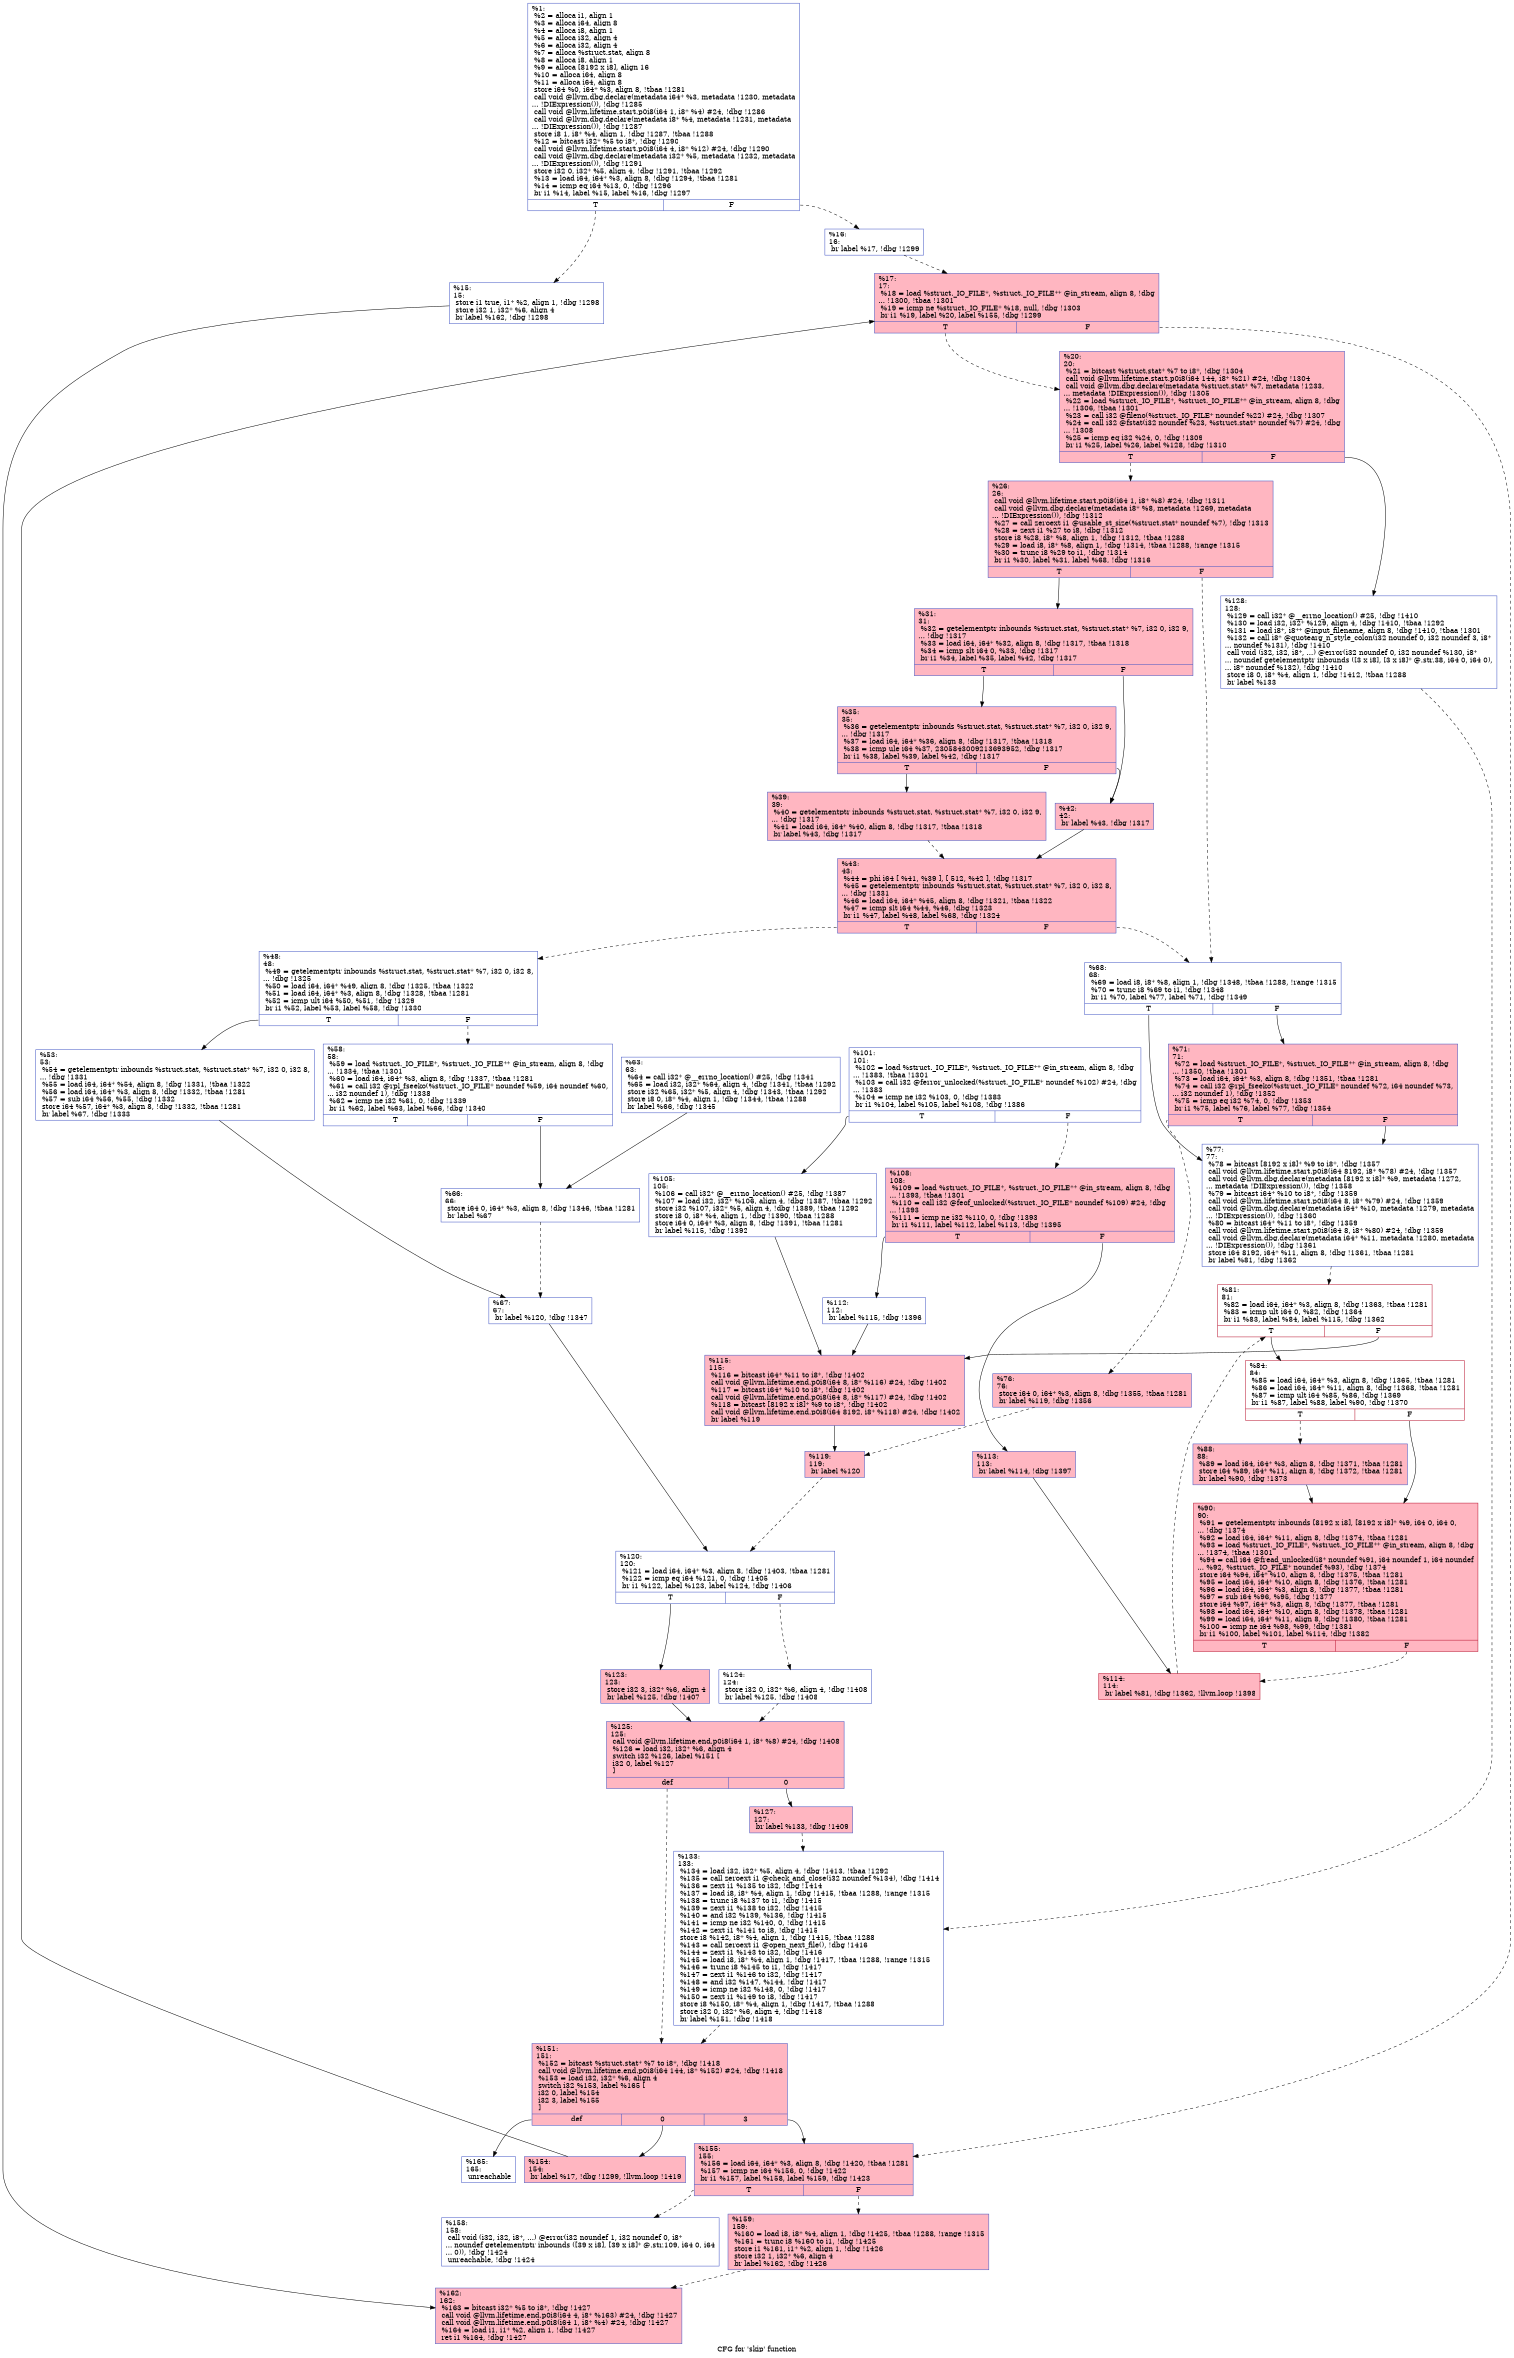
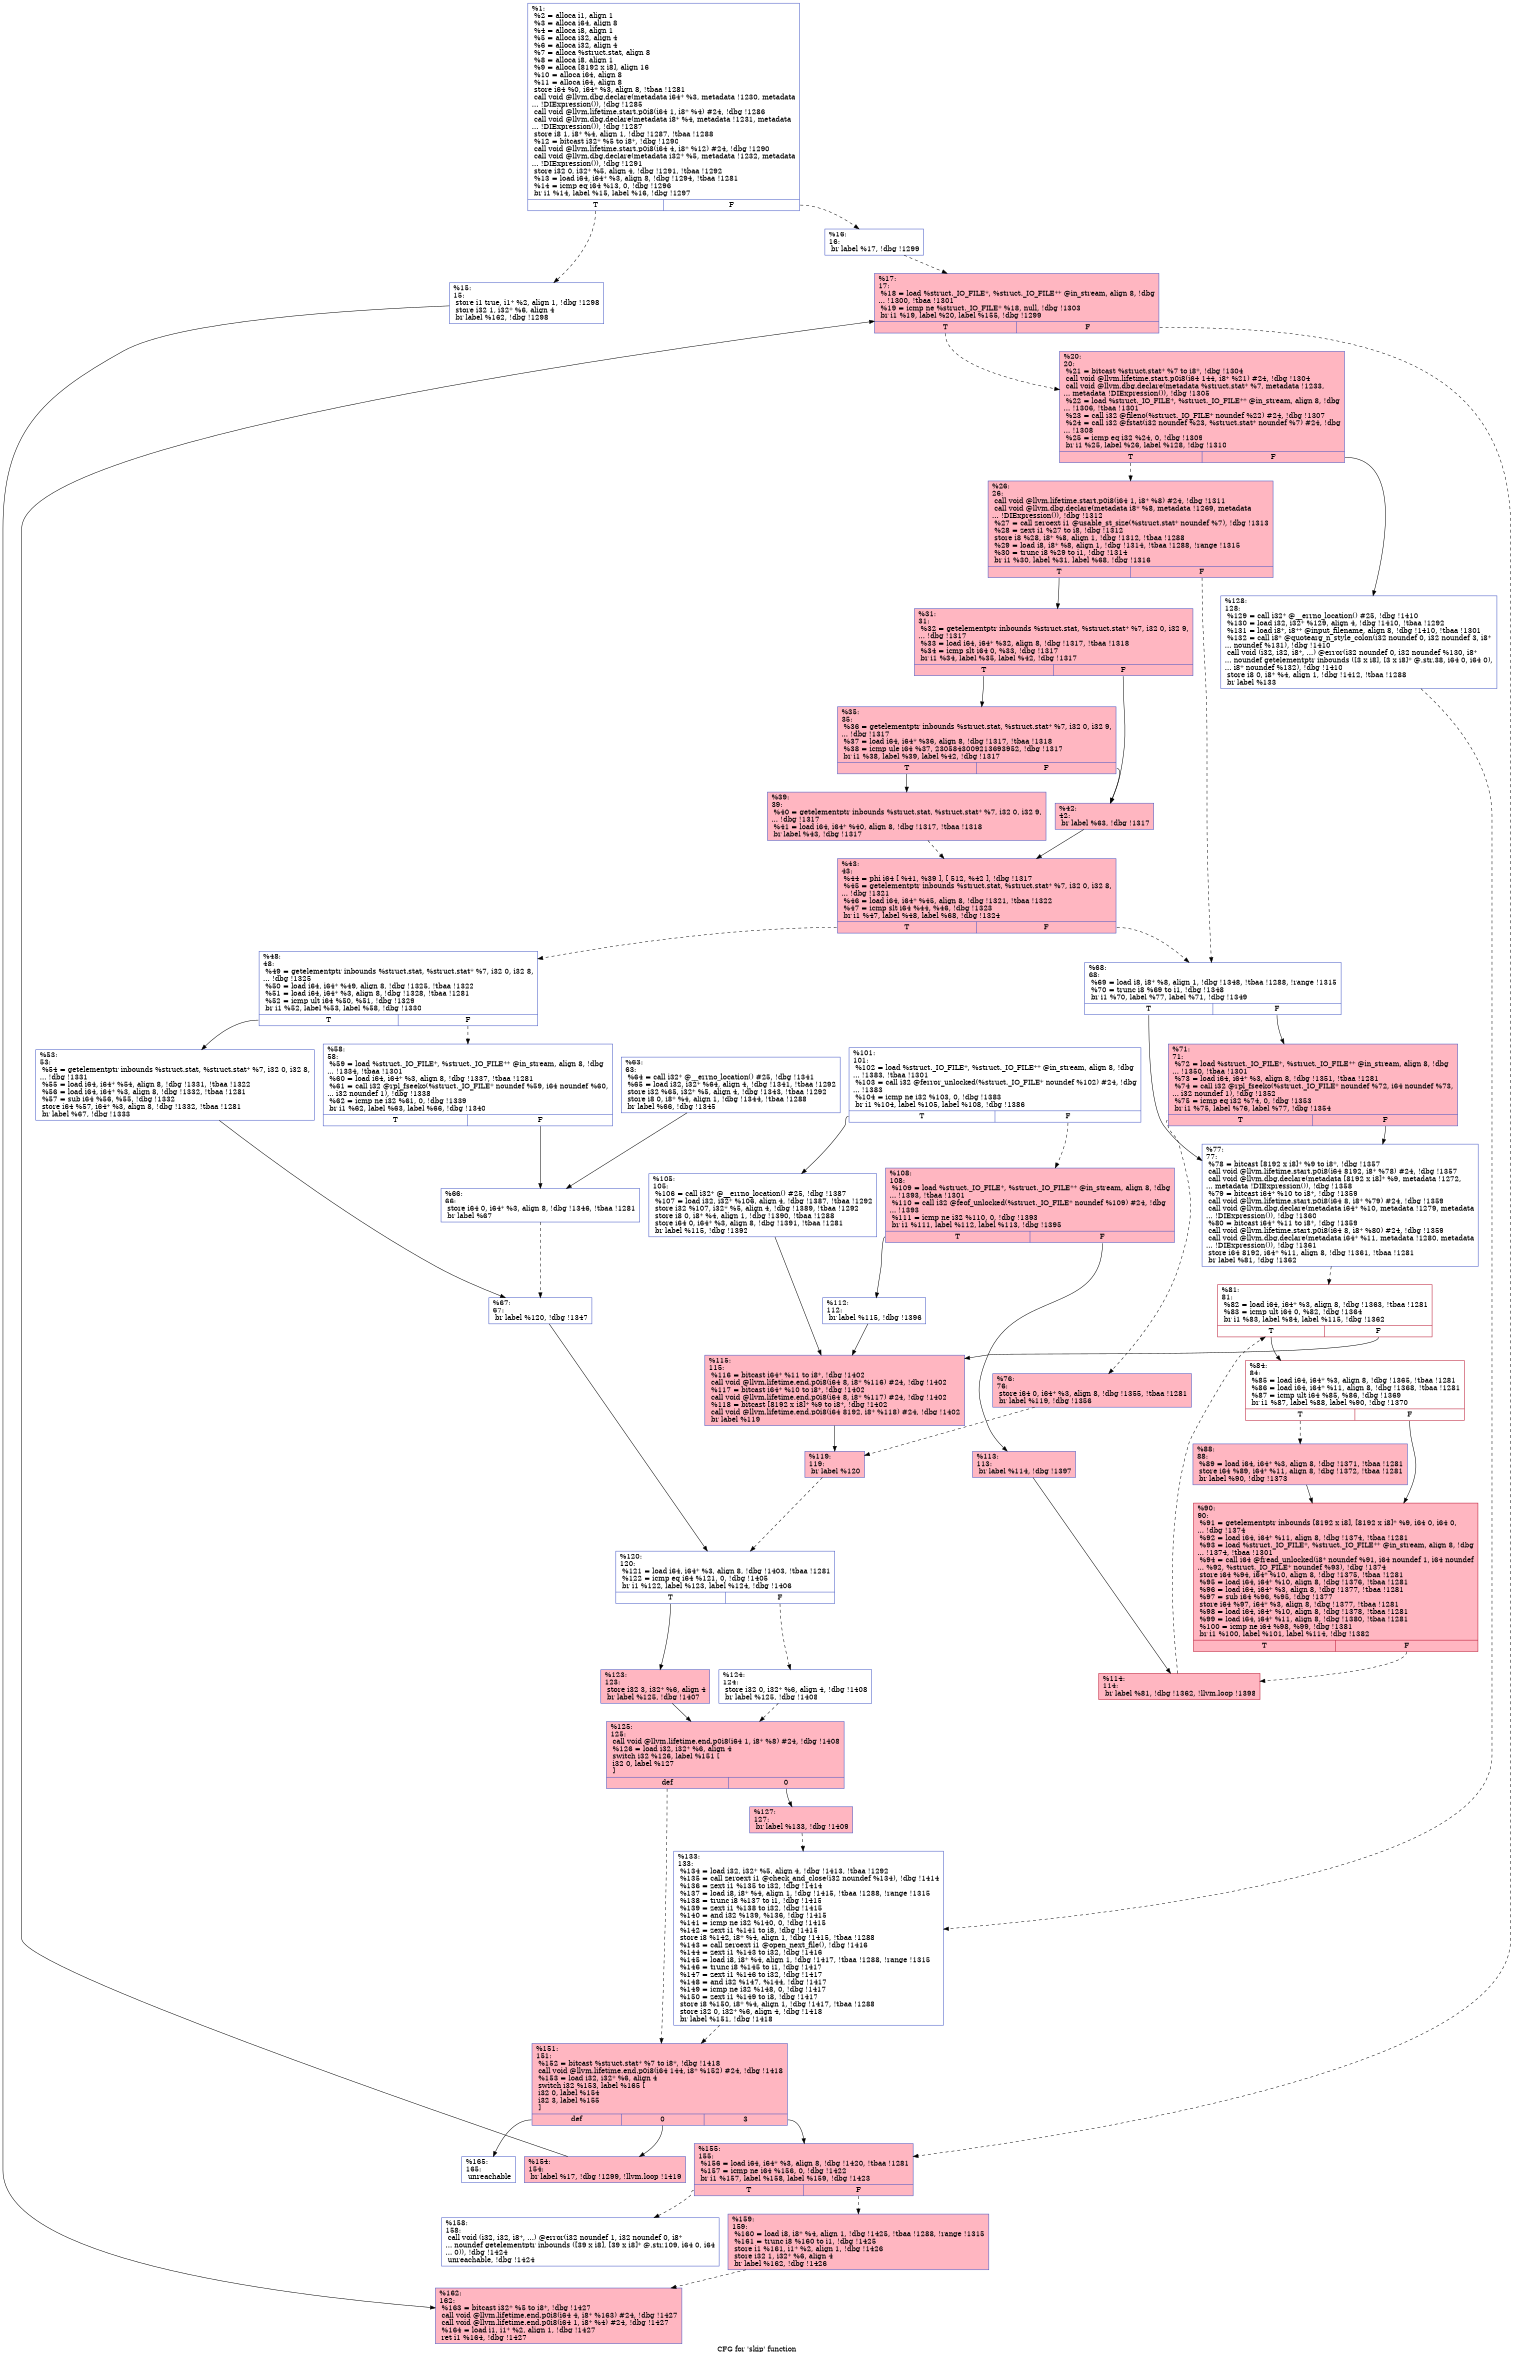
(1104, 823) -> (1104, 823)
(866, 894) -> (866, 894)
